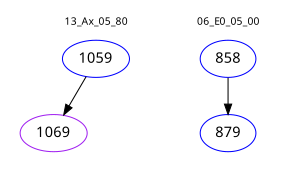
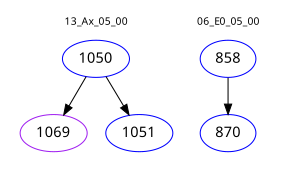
(96, 22) -> (96, 22)
(96, 59) -> (96, 59)
none -> (139, 133)
(228, 133) -> (228, 133)
